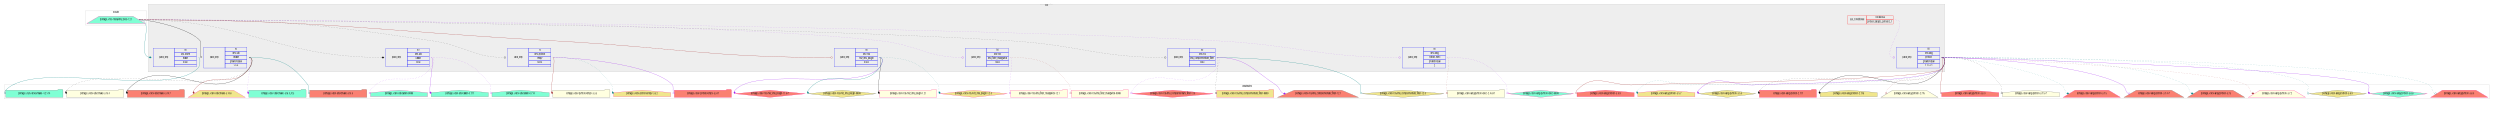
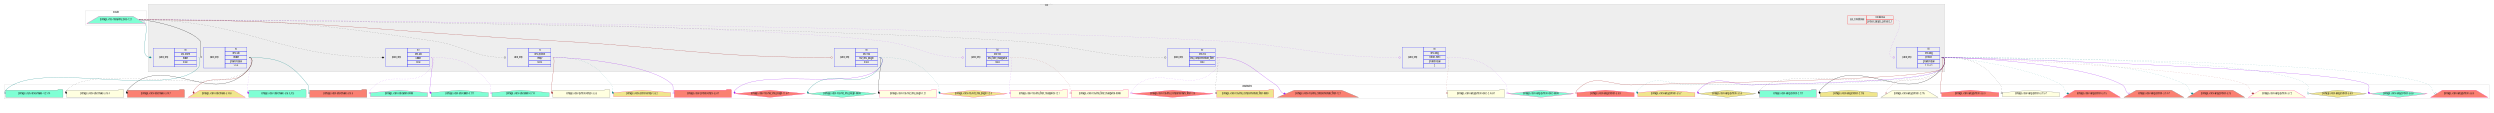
(842, 94) -> (842, 94)
(1403, 94) -> none
(1788, 94) -> (1788, 94)
